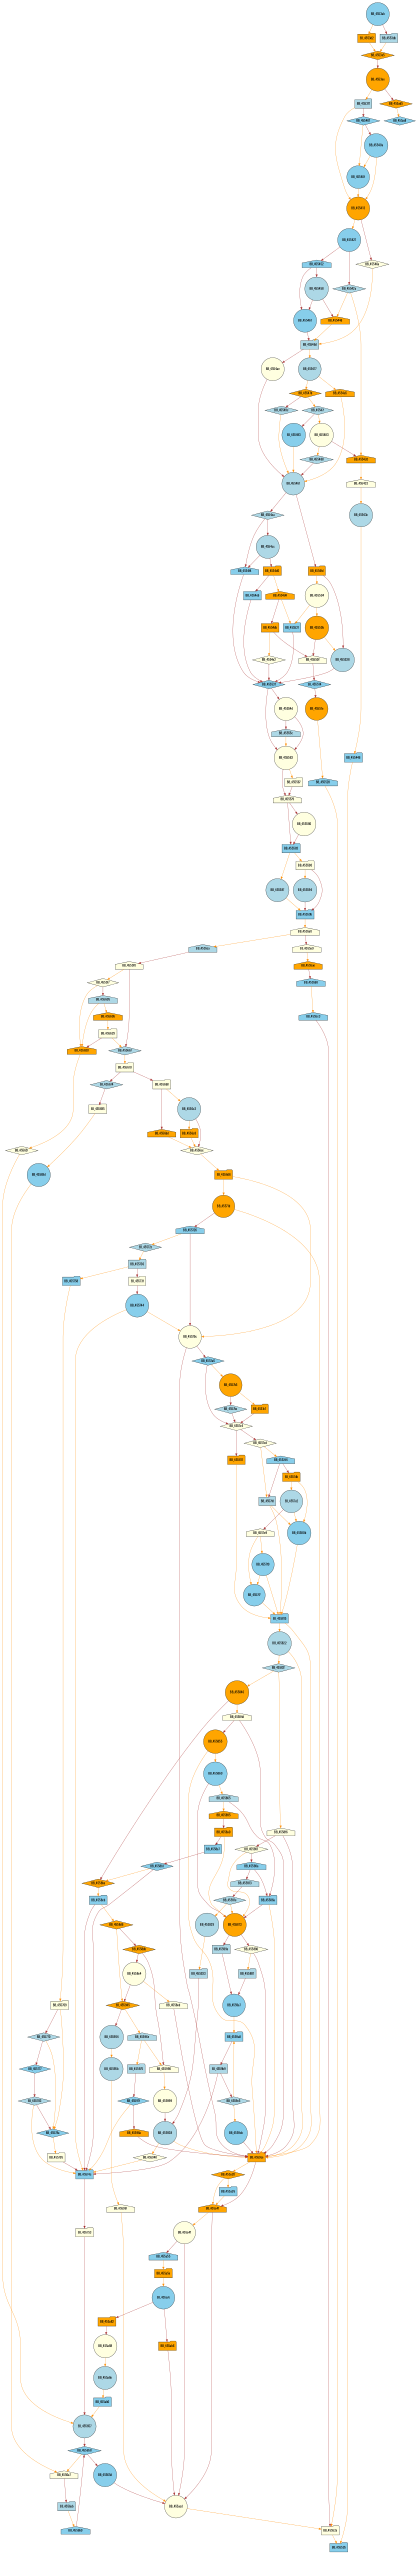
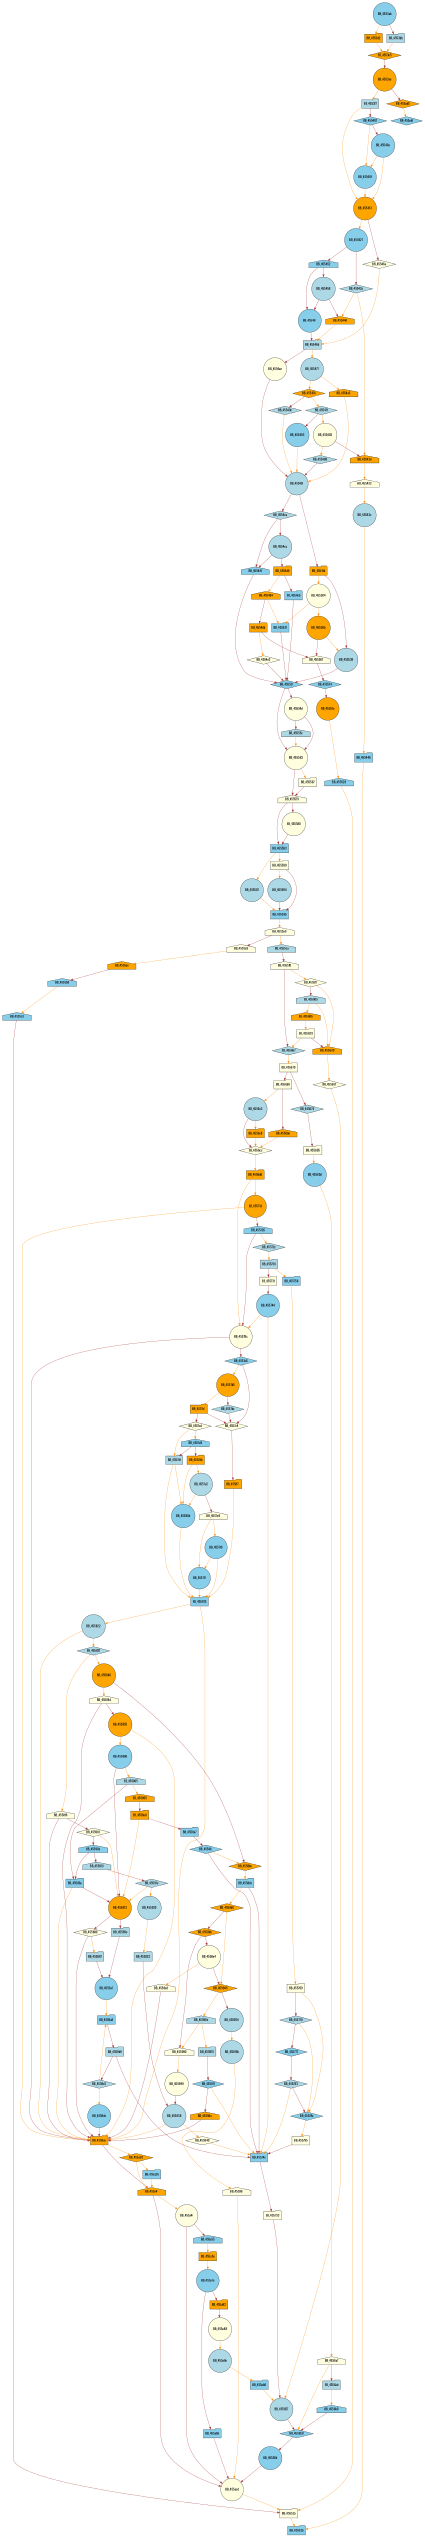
(247, 1434) -> (197, 1417)
(167, 2346) -> (212, 2434)
(75, 2462) -> (313, 2395)
